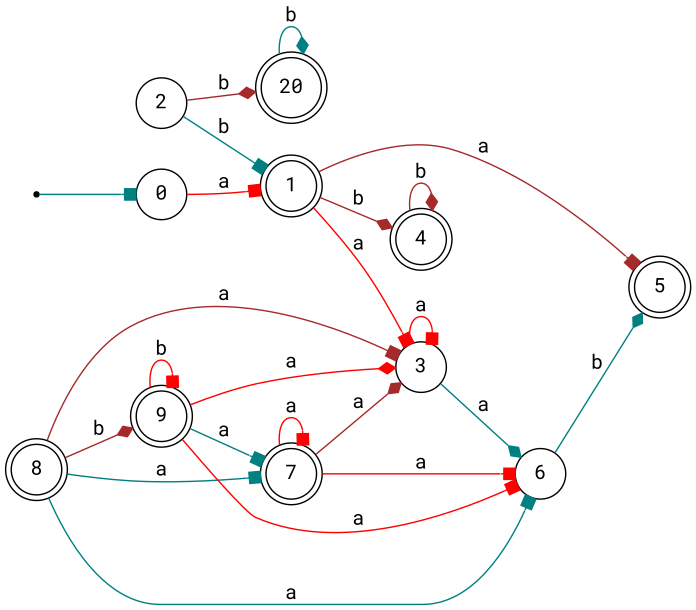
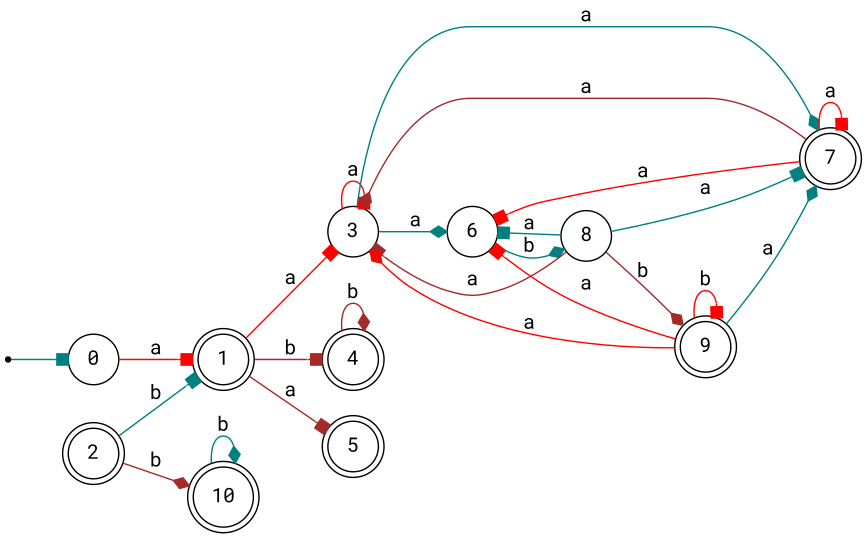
none -> (545, 27)
(291, 88) -> (223, 497)
(161, 103) -> (94, 454)
(348, 209) -> (281, 359)
(594, 390) -> (521, 256)
(220, 442) -> (771, 265)
(37, 470) -> (586, 236)
